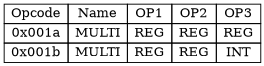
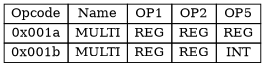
(239, 13) -> (239, 13)
